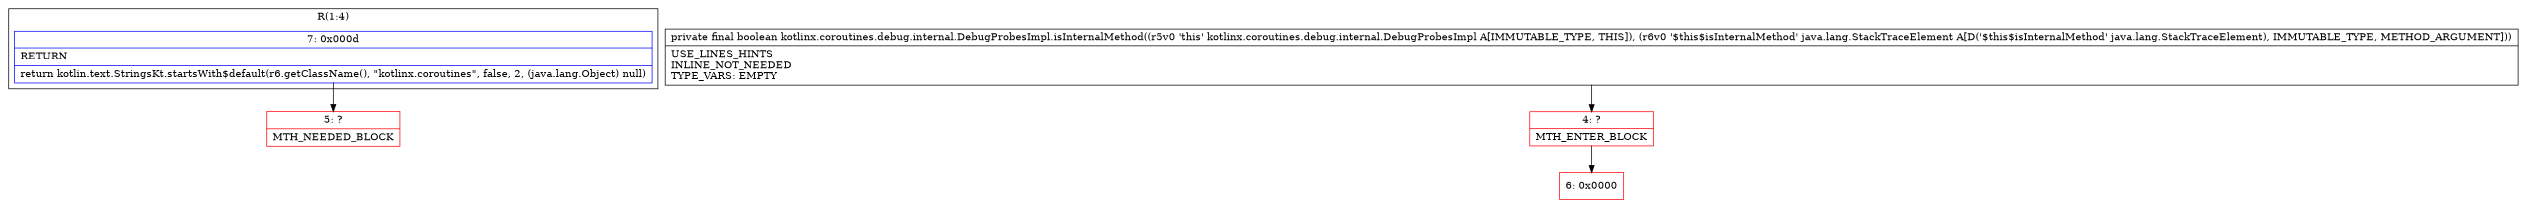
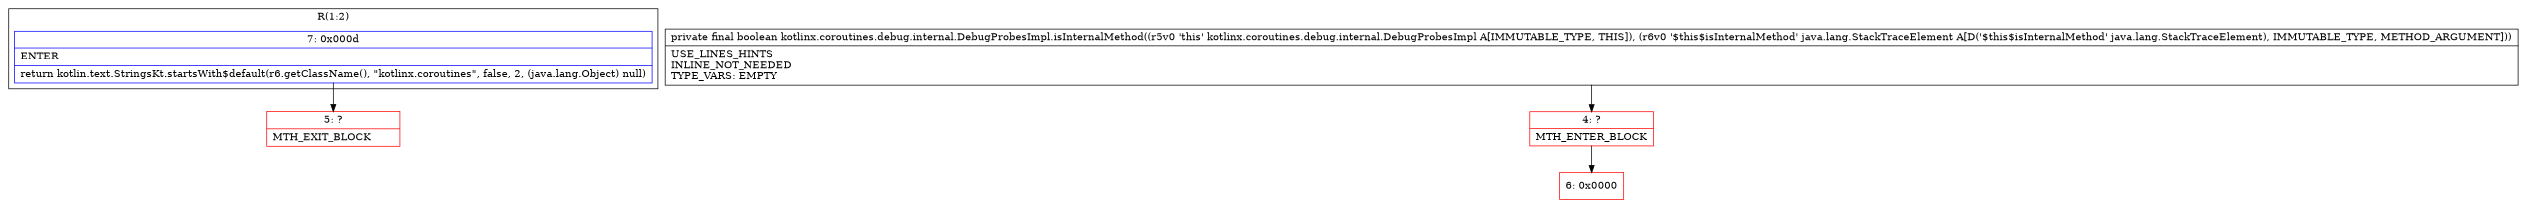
(333, 17) -> (333, 17)
(44, 56) -> (40, 56)
(333, 137) -> (322, 137)
